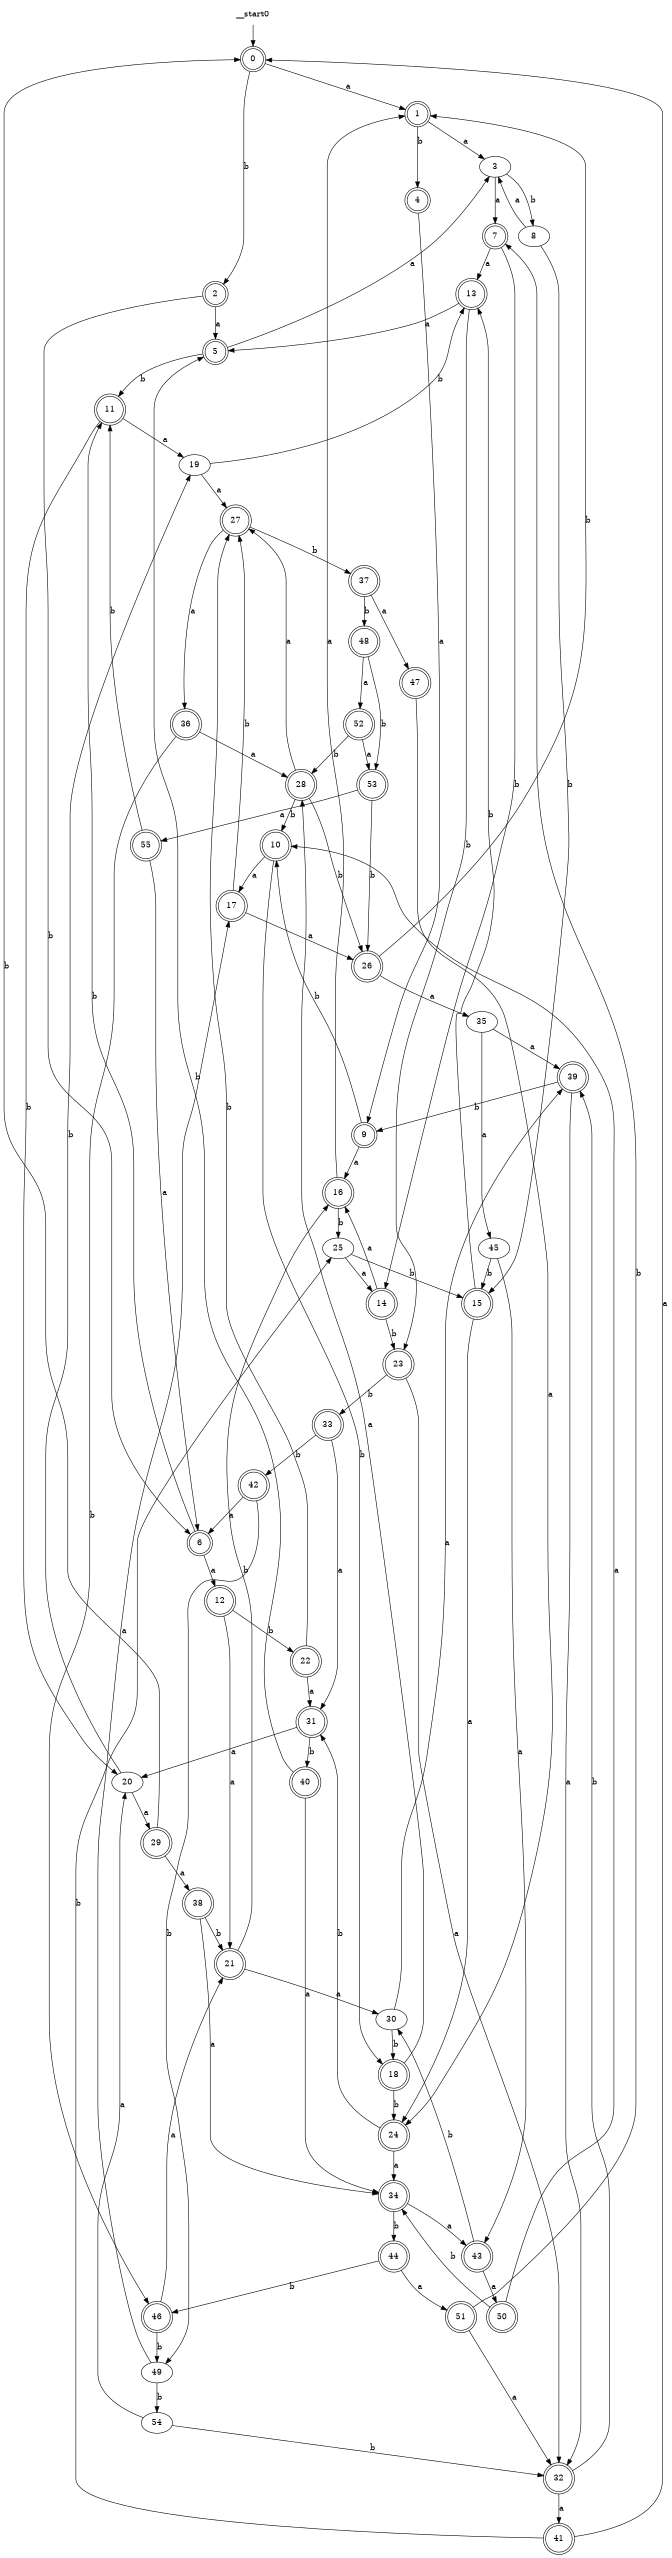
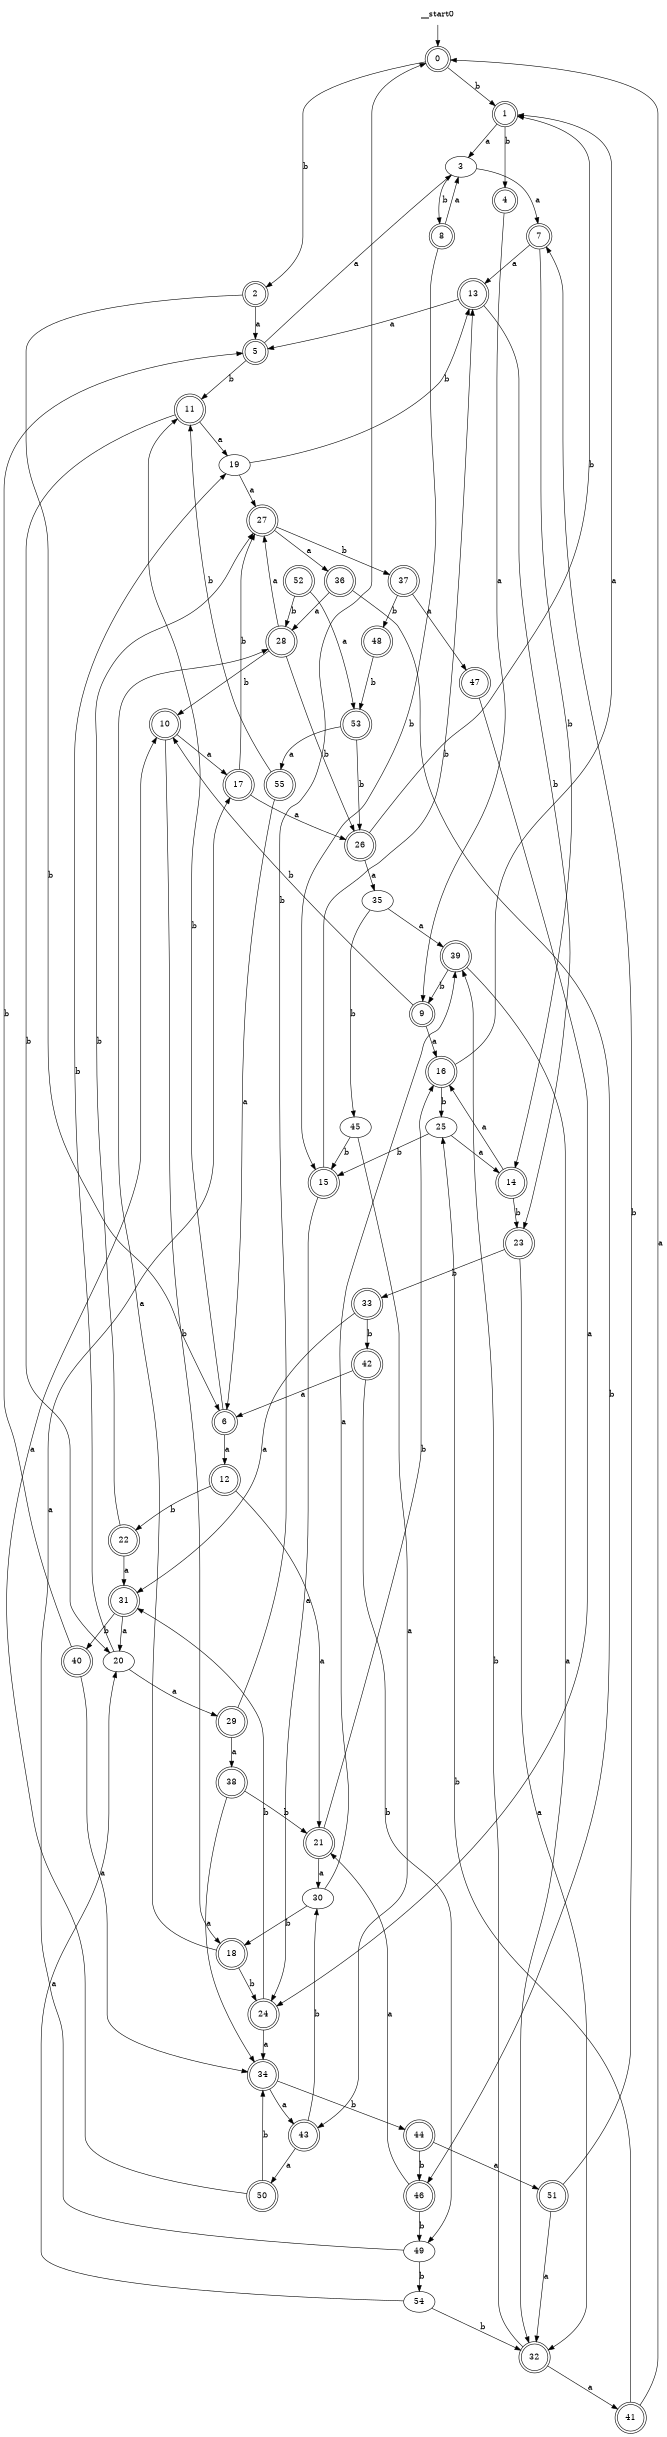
(348, 87) -> (478, 87)
(534, 236) -> (442, 236)
(362, 680) -> none
(484, 1135) -> (353, 1014)
